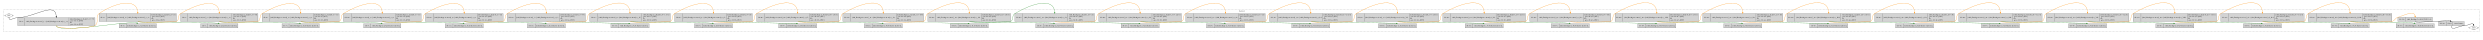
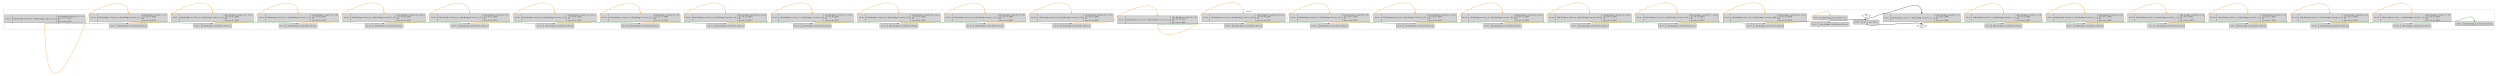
(589, 14) -> none
(1014, 15) -> (428, 15)
(1743, 26) -> none
